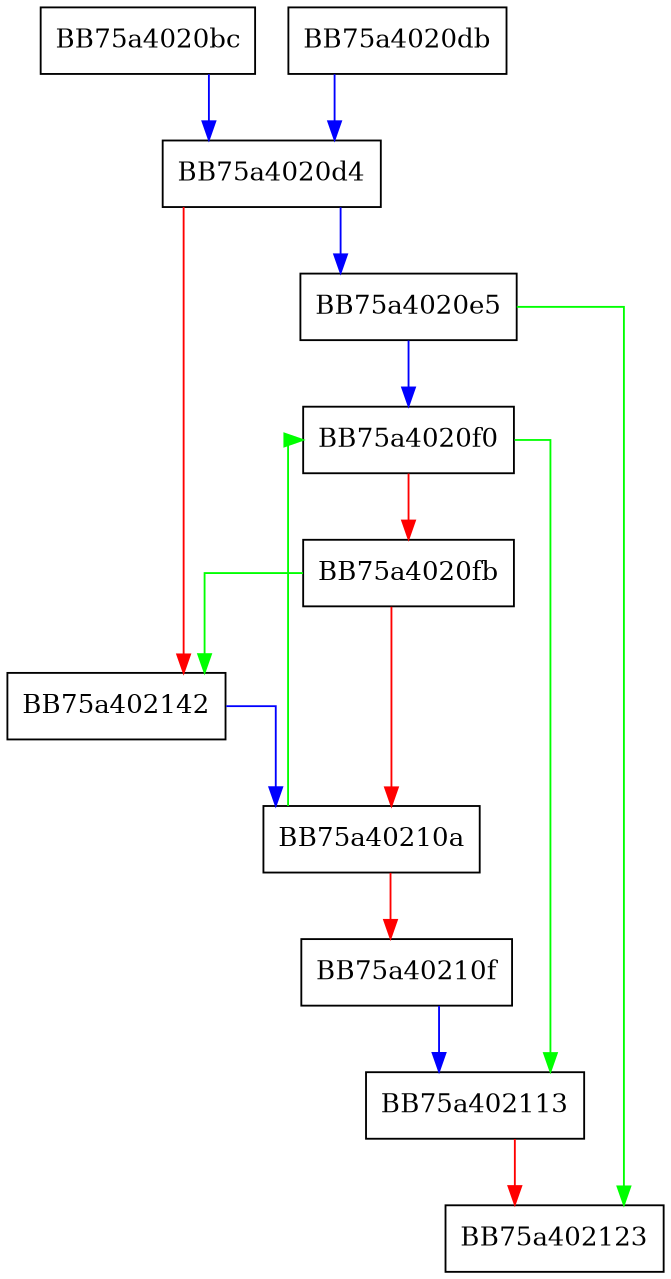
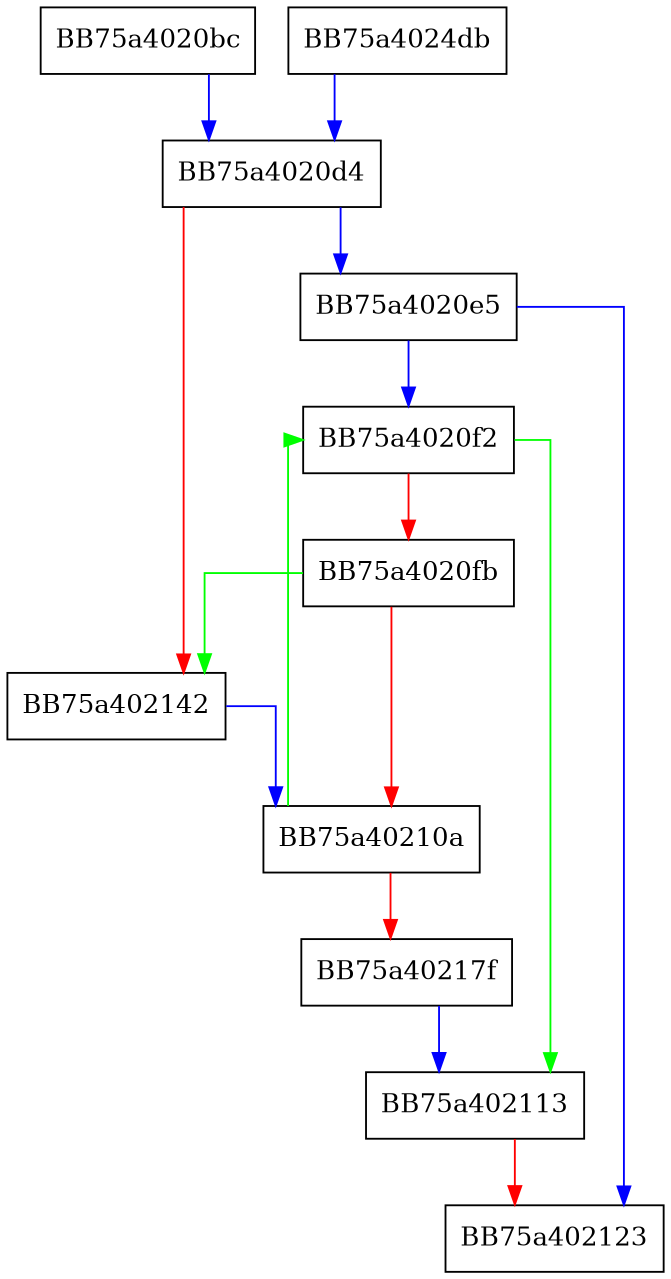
(397, 41) -> (397, 41)
(409, 440) -> (409, 440)
(624, 693) -> (624, 693)
(407, 972) -> (407, 972)
